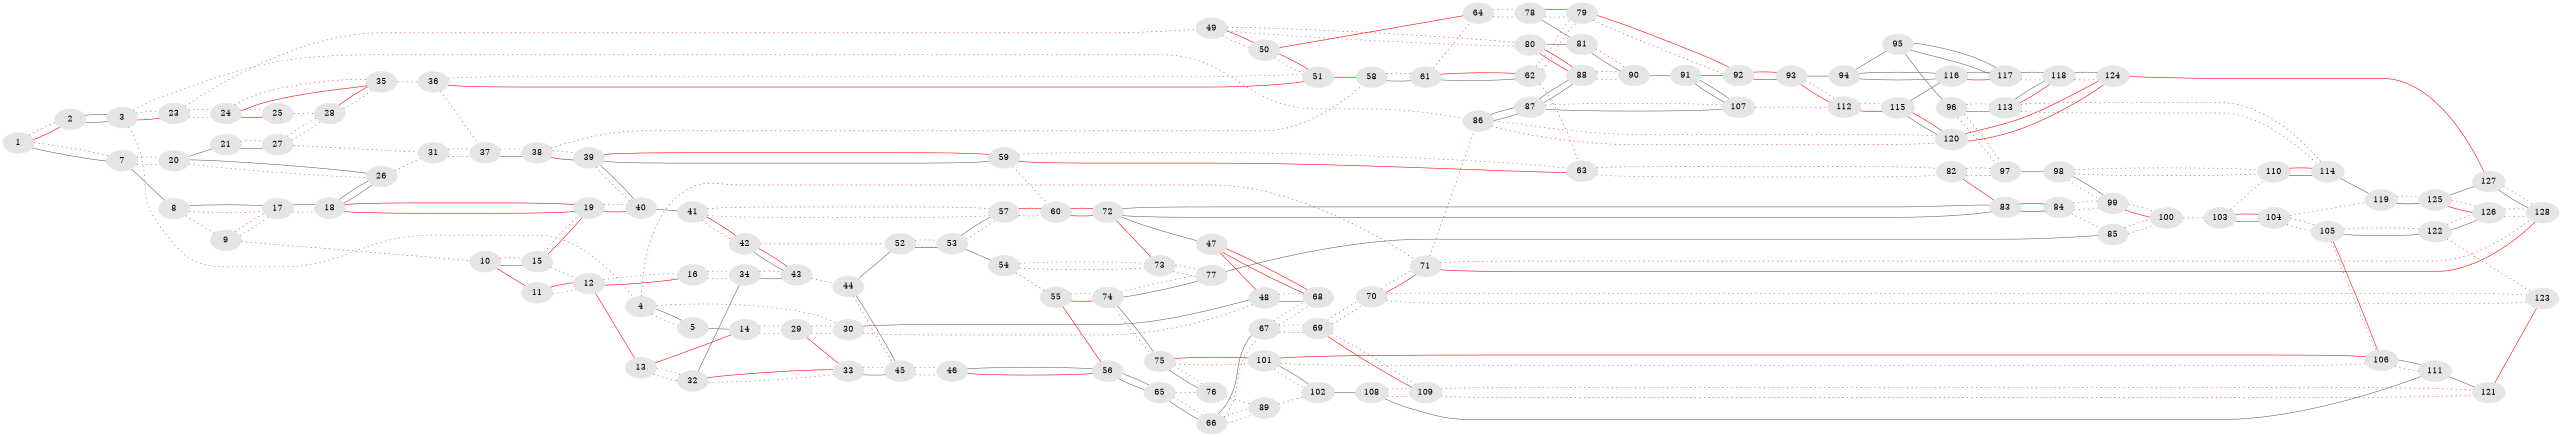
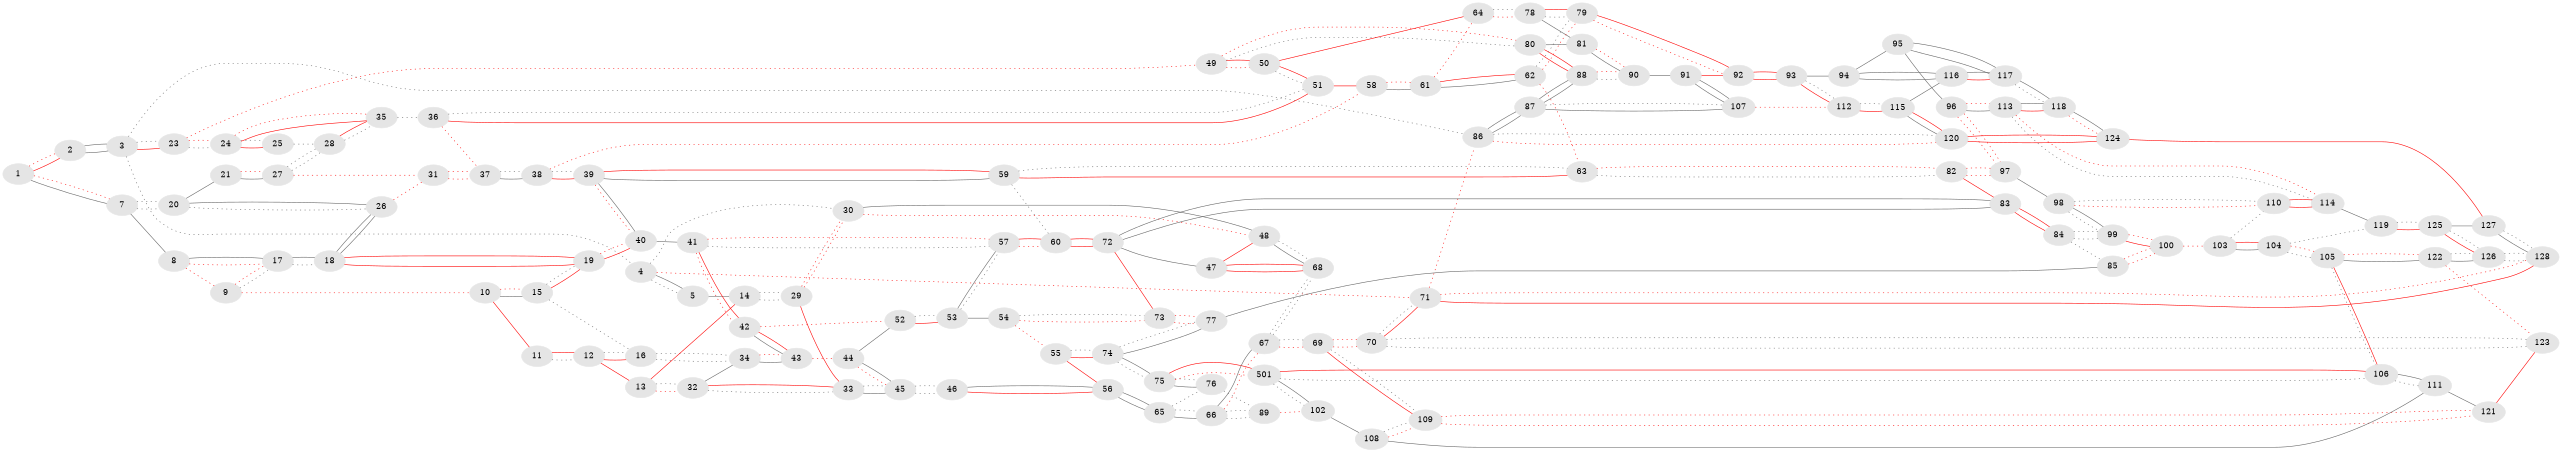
(563, 273) -> (589, 325)
(1264, 361) -> (1264, 375)
